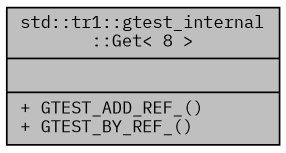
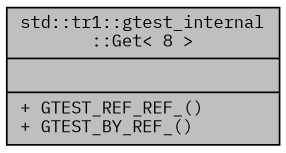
(113, 108) -> (113, 108)
